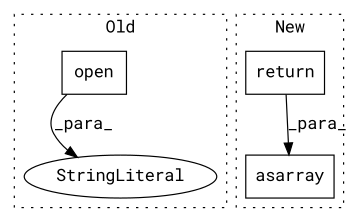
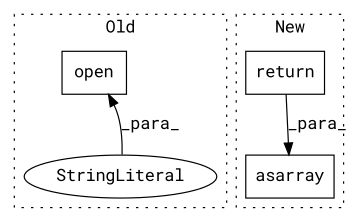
(51, 123) -> (121, 129)
